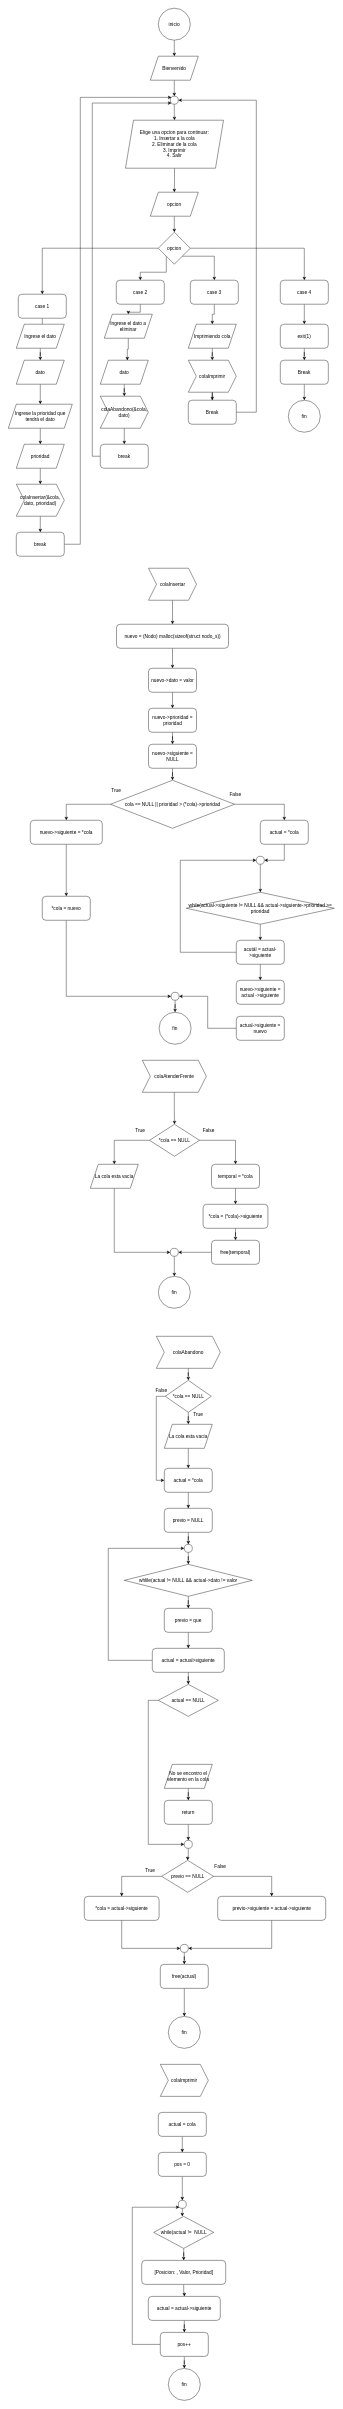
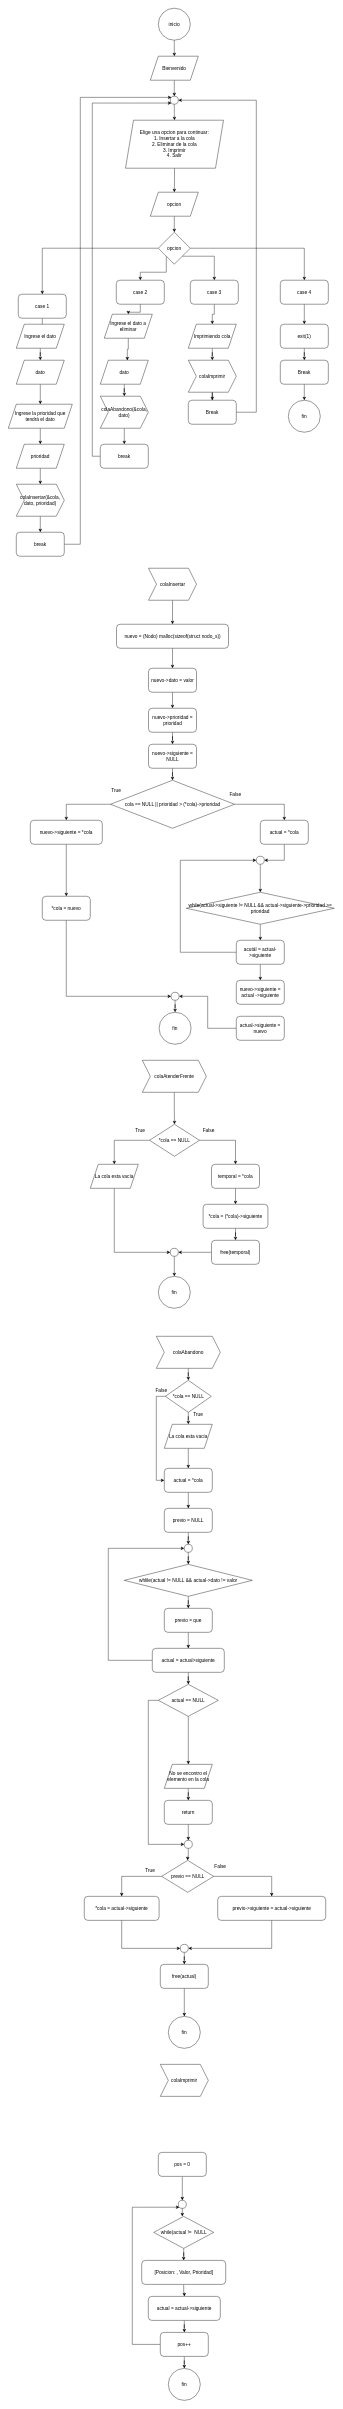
none -> (188, 1760)
(182, 2124) -> none
(182, 2148) -> none
